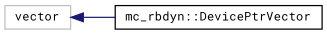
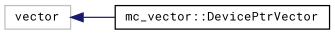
(219, 17) -> (222, 17)
